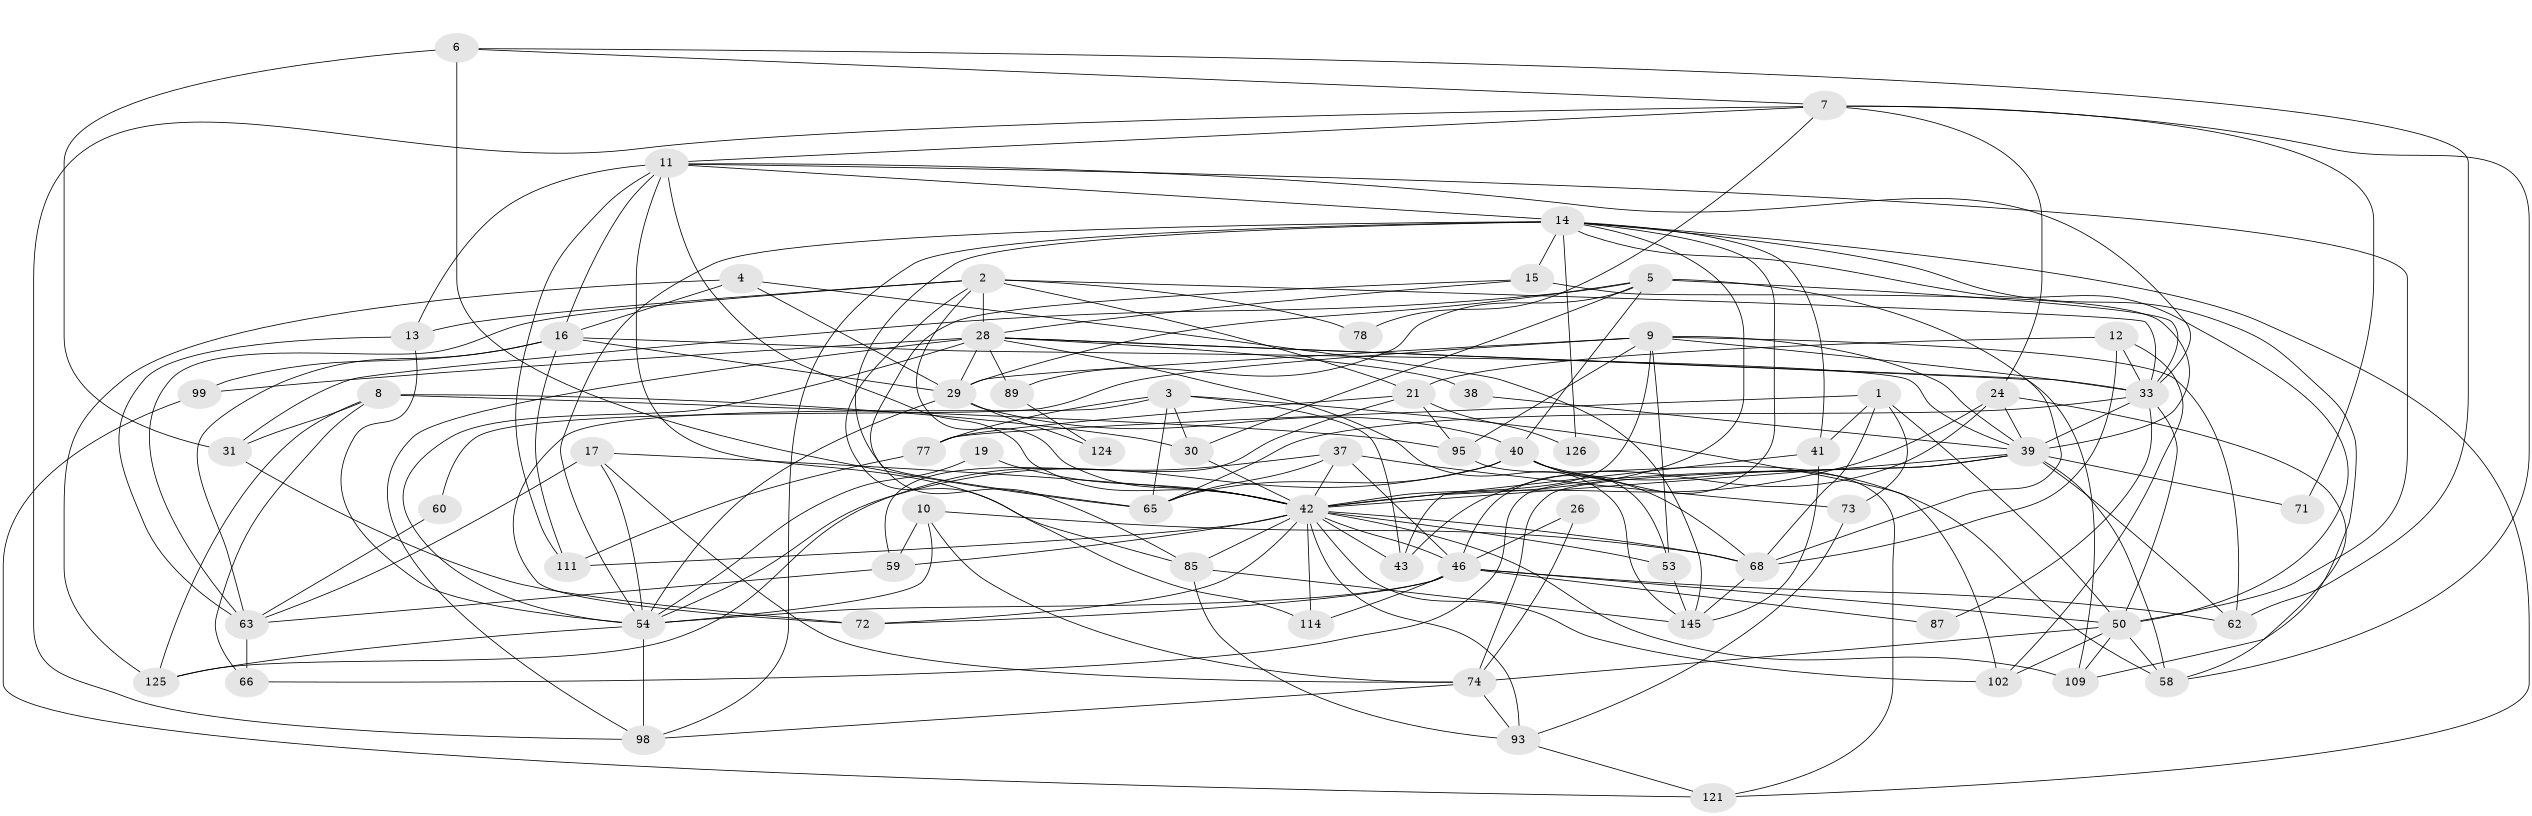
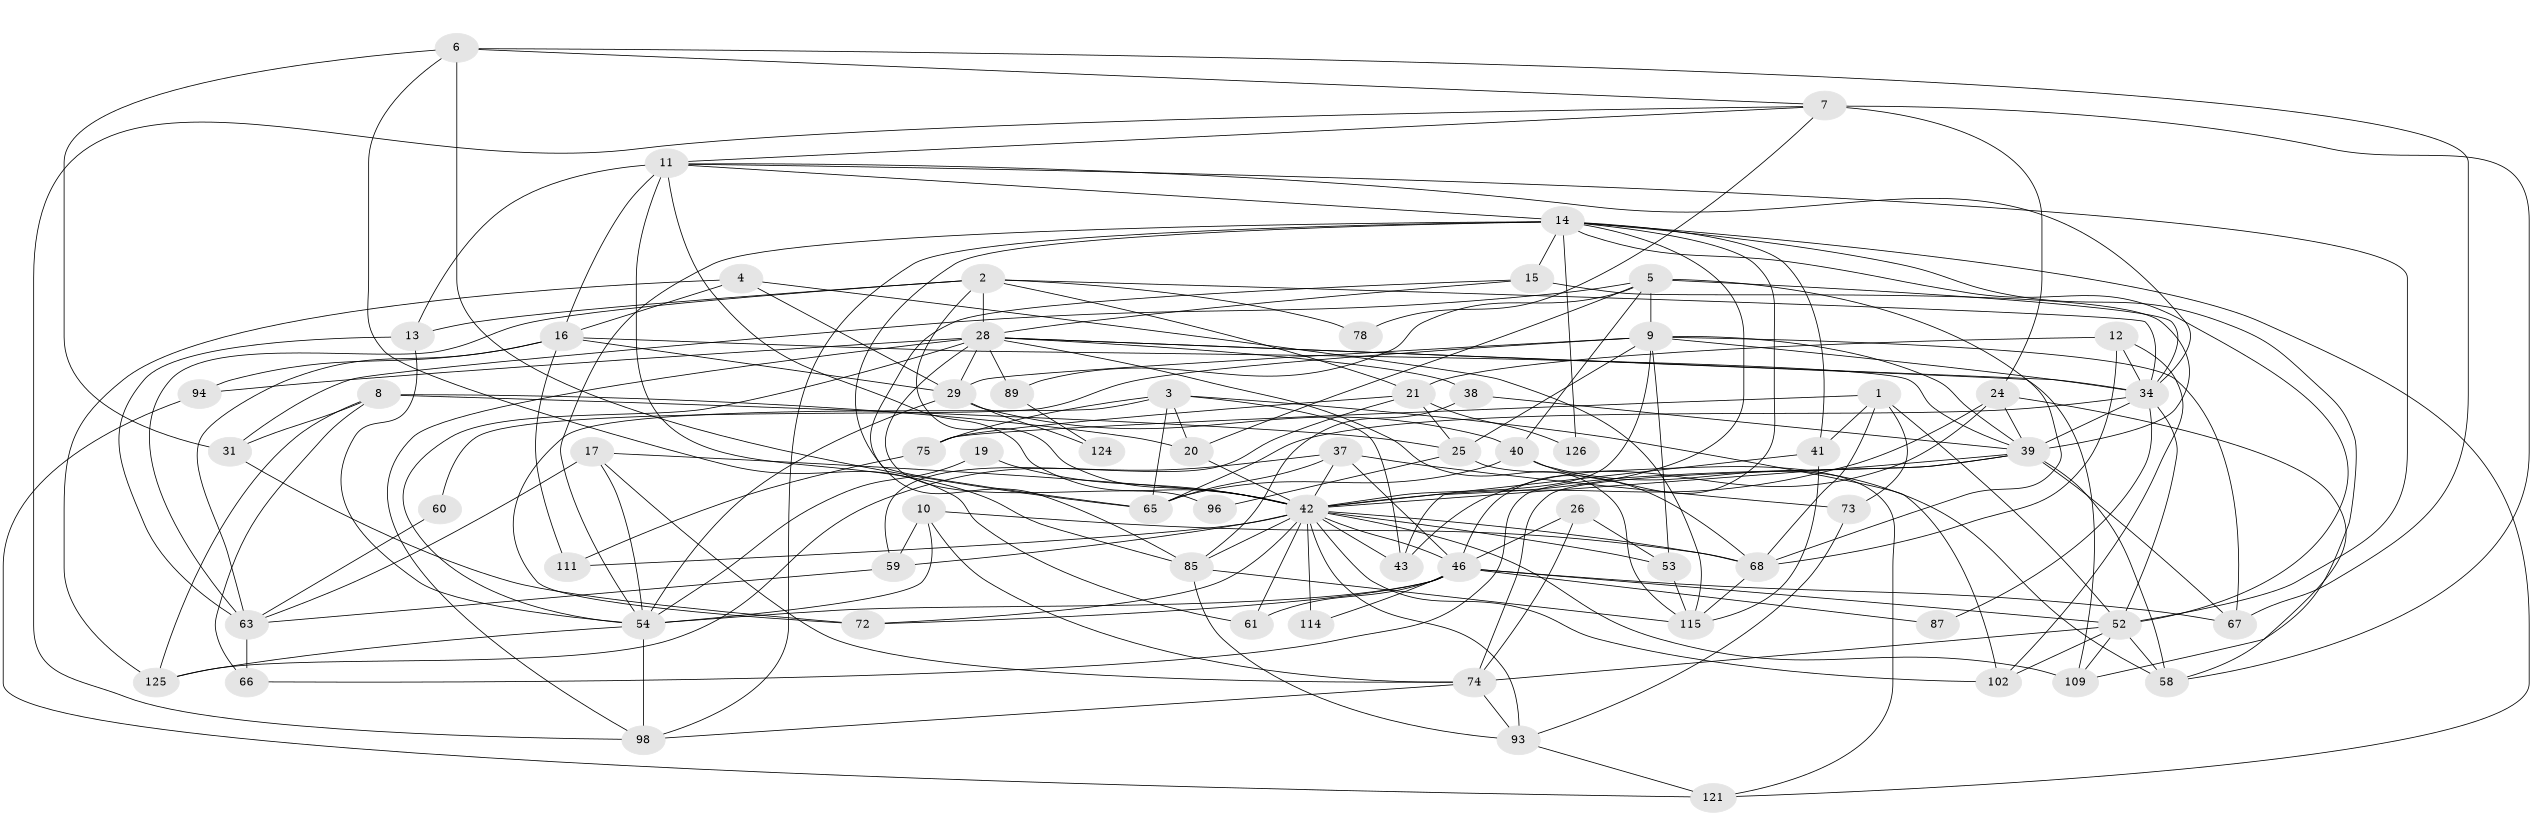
(1281, 320) -> (1651, 308)
(530, 334) -> none
(200, 394) -> (200, 394)
(2147, 394) -> (2147, 394)
(850, 446) -> none
none -> (1301, 446)
(924, 452) -> (924, 452)
(1192, 452) -> (1192, 452)
(1459, 452) -> (1459, 452)
(1176, 476) -> none
(1638, 500) -> (1619, 535)
none -> (1215, 509)
(2302, 509) -> none
none -> (1252, 625)
(1691, 625) -> (1691, 625)
(2120, 625) -> (2120, 625)
(2235, 625) -> (2235, 625)
